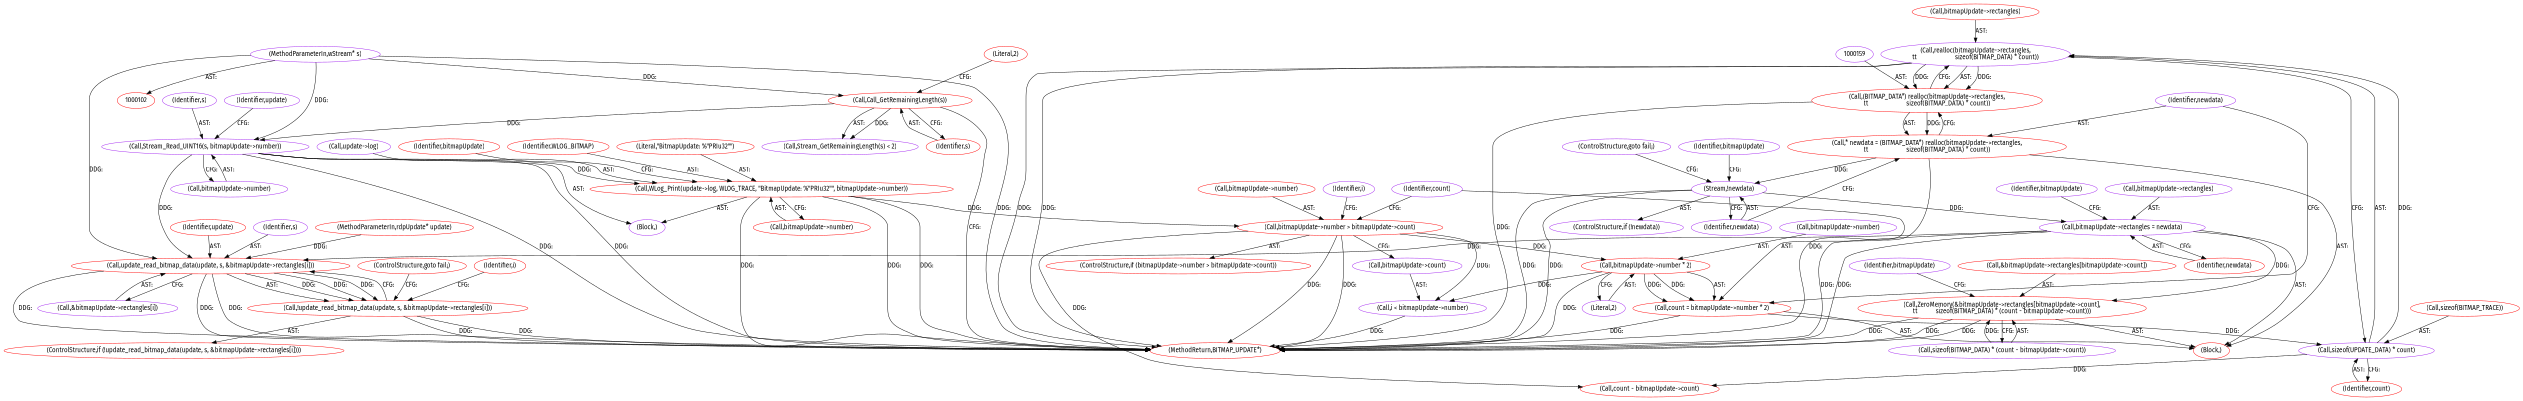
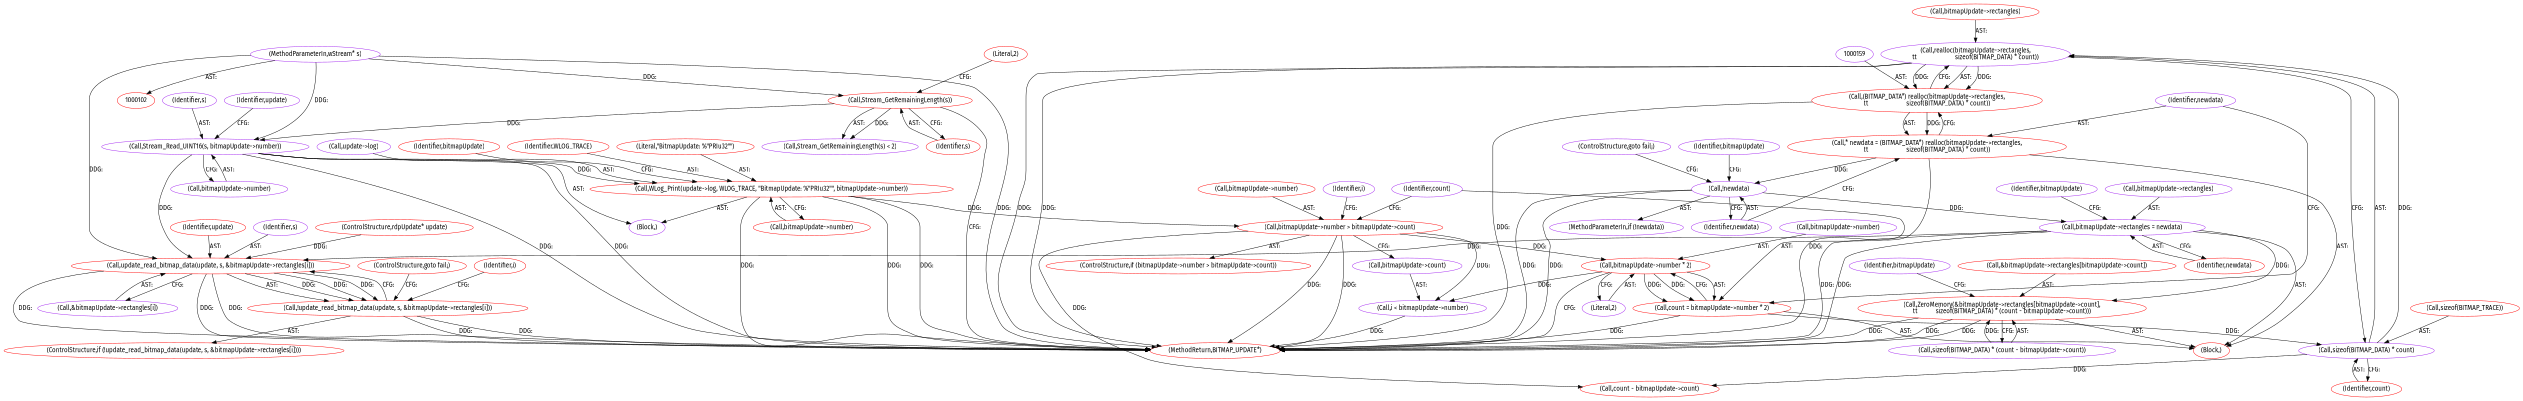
(900, 101) -> (900, 101)
(558, 147) -> (558, 147)
(1729, 189) -> (1729, 189)
(394, 228) -> (394, 228)
(1616, 228) -> (1616, 228)
none -> (1693, 285)
(1571, 308) -> (1571, 308)
(2366, 351) -> (2366, 351)
